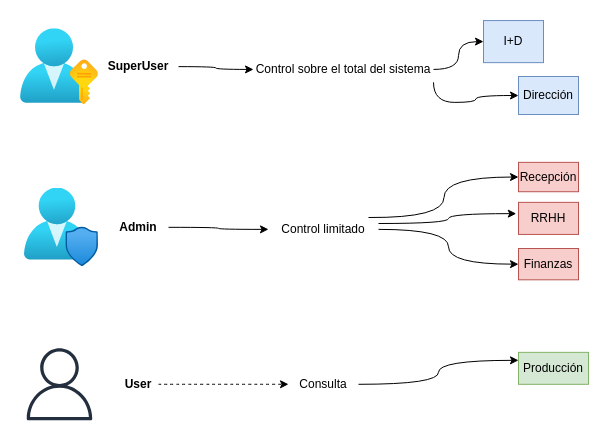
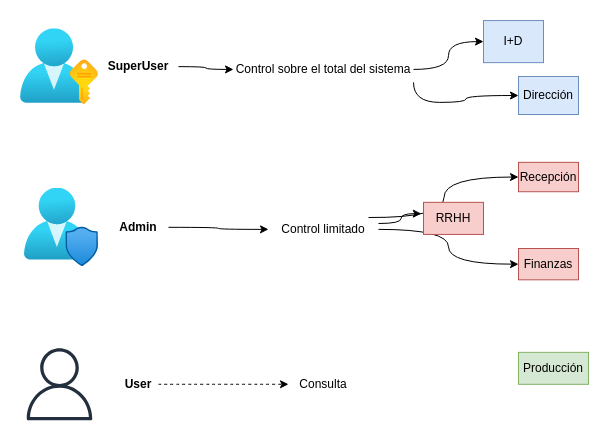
(344, 69) -> (324, 69)
(549, 218) -> (454, 218)
(437, 375) -> none
